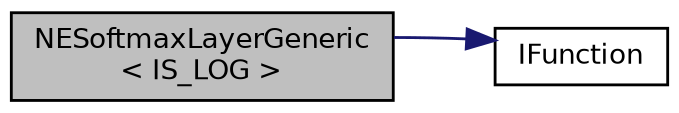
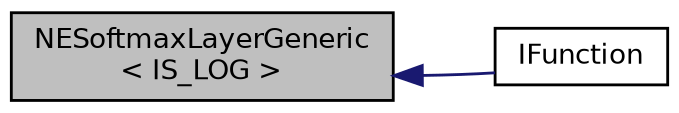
(430, 38) -> (459, 75)
